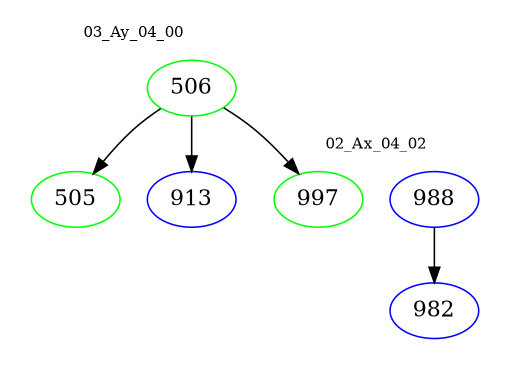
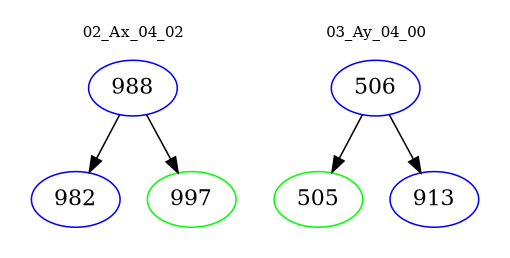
(192, 88) -> (376, 88)
(272, 145) -> (159, 137)
